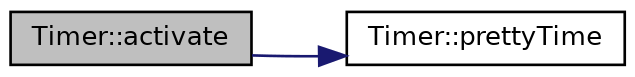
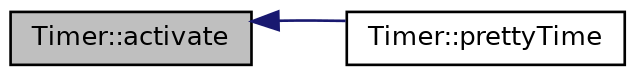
(285, 56) -> (312, 21)
